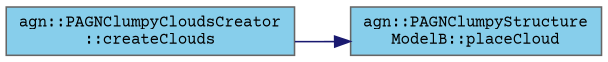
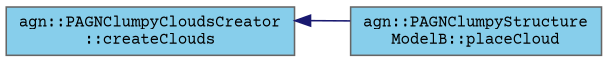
(315, 42) -> (330, 21)
